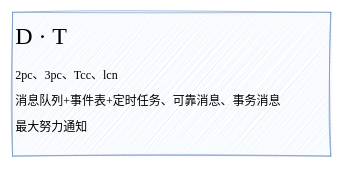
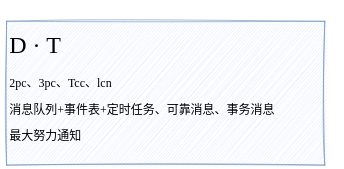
(172, 84) -> (166, 93)
